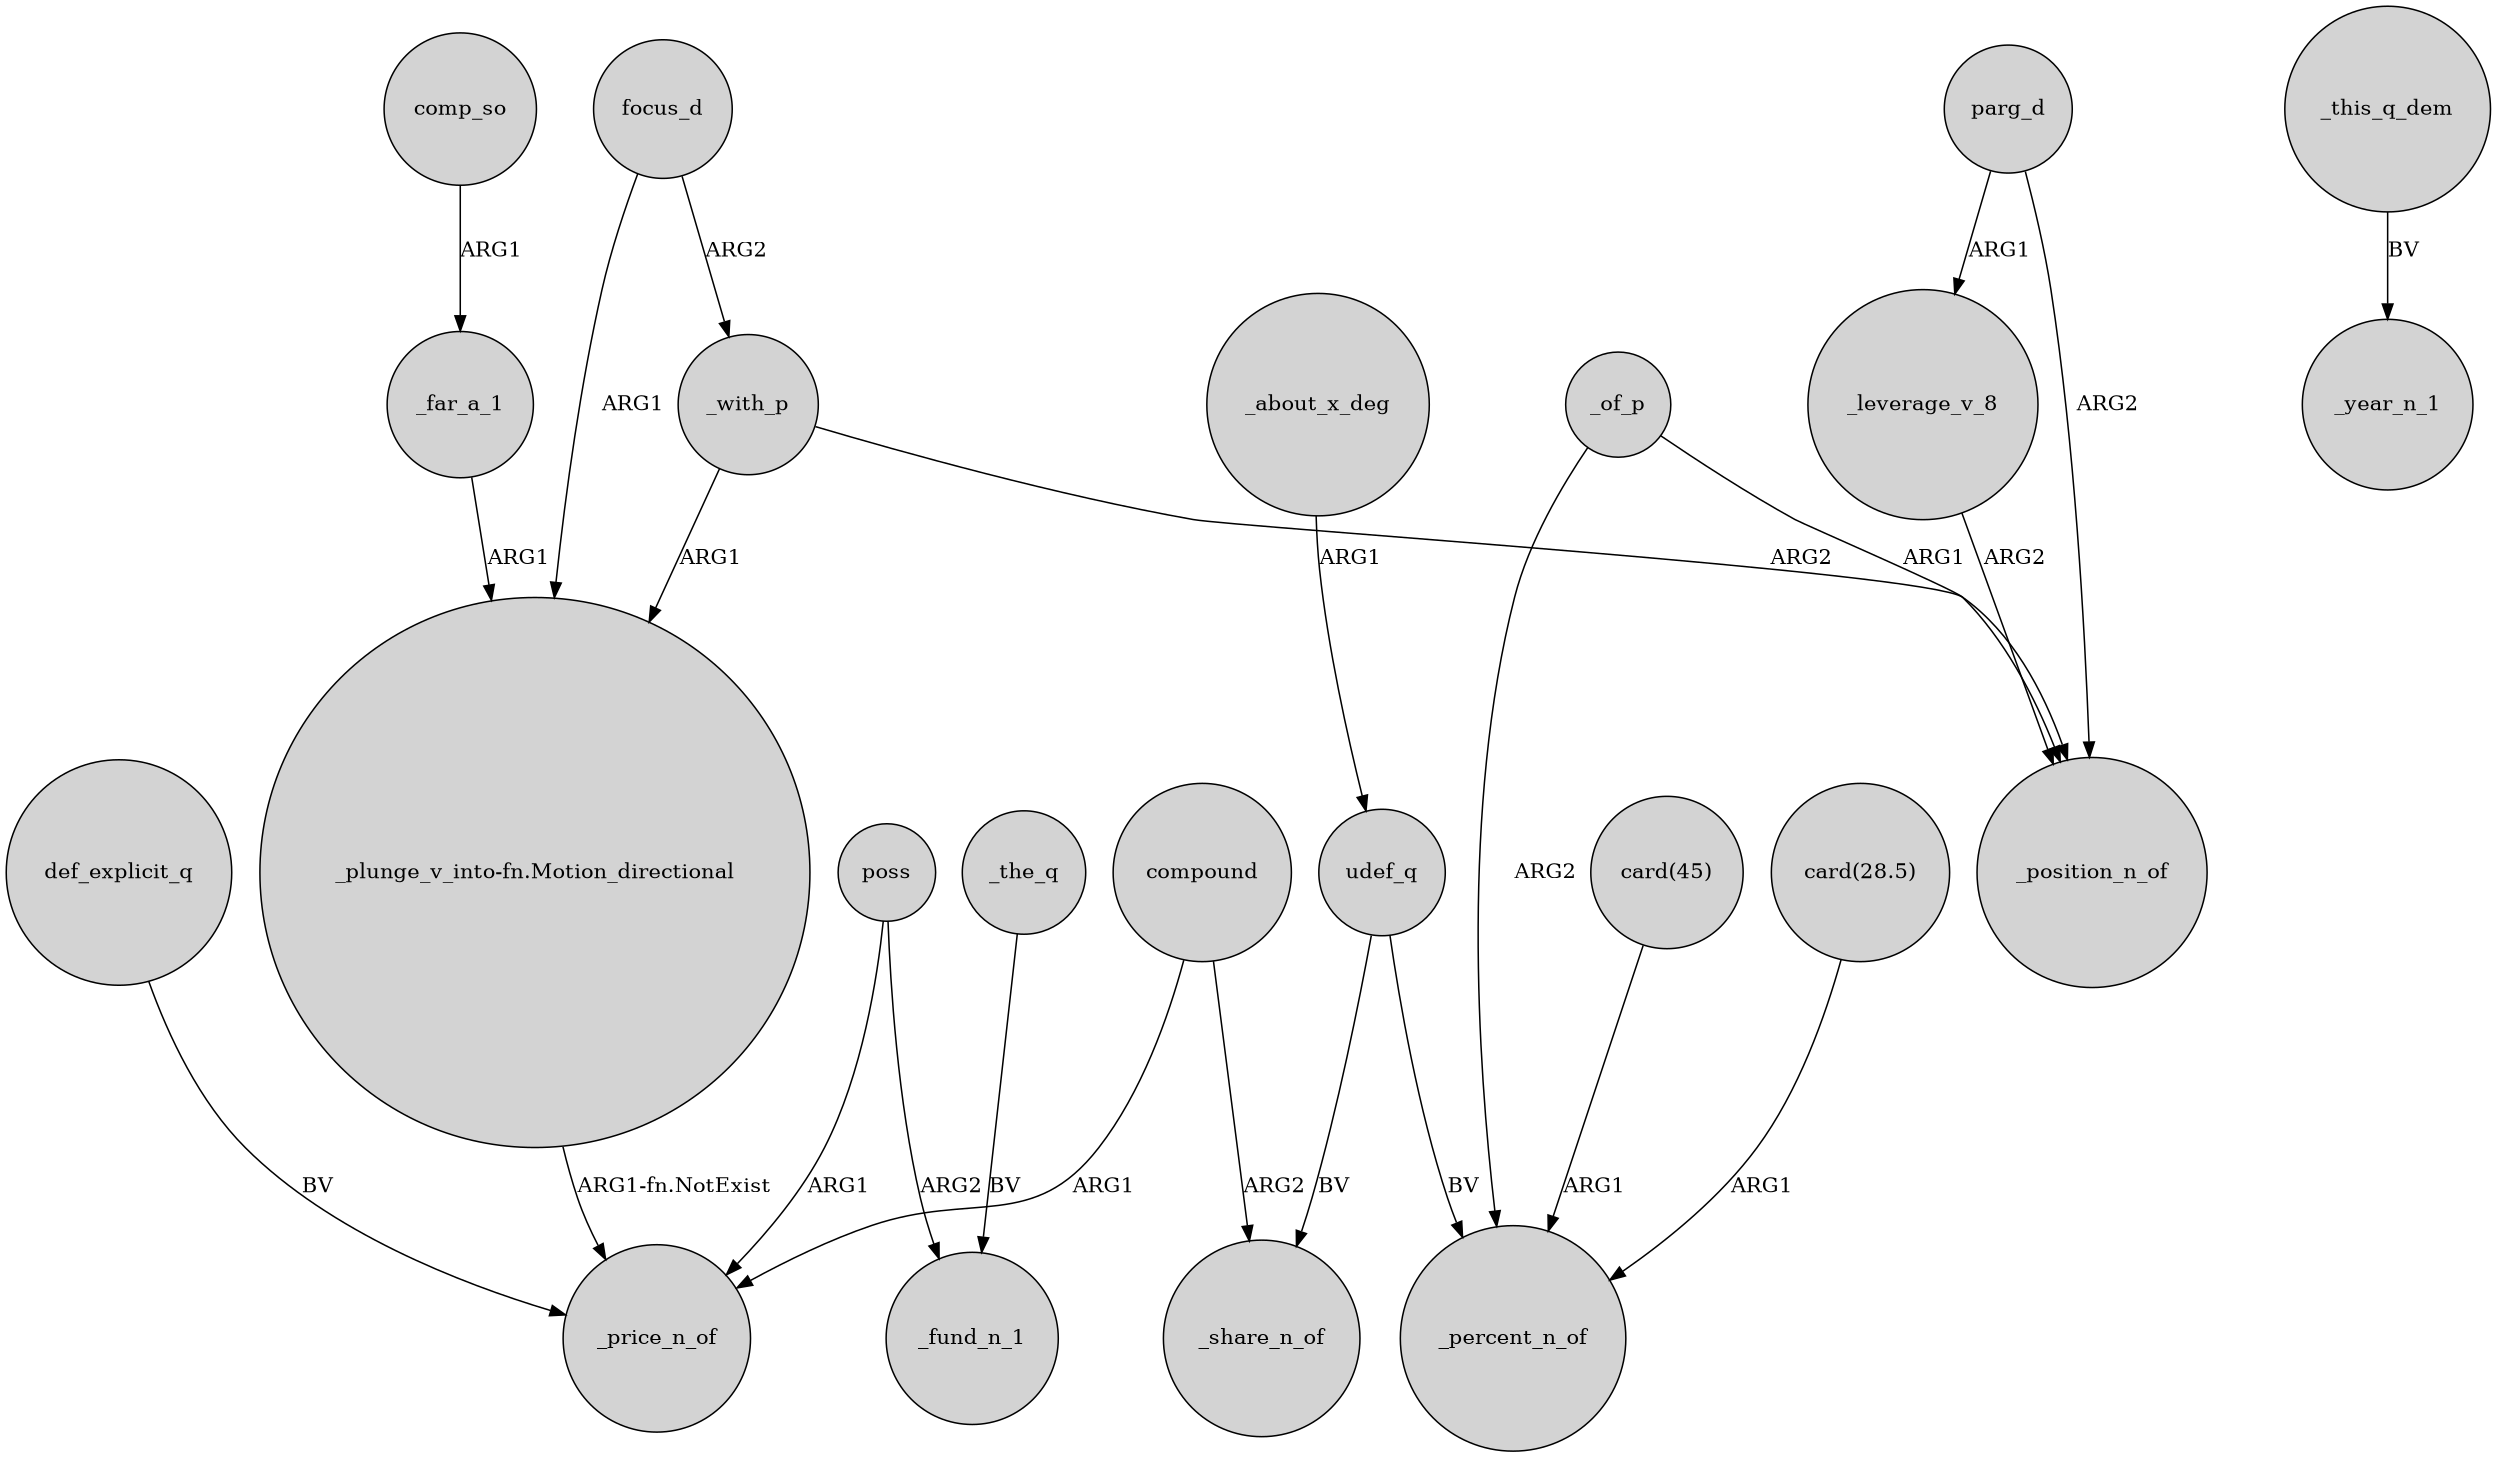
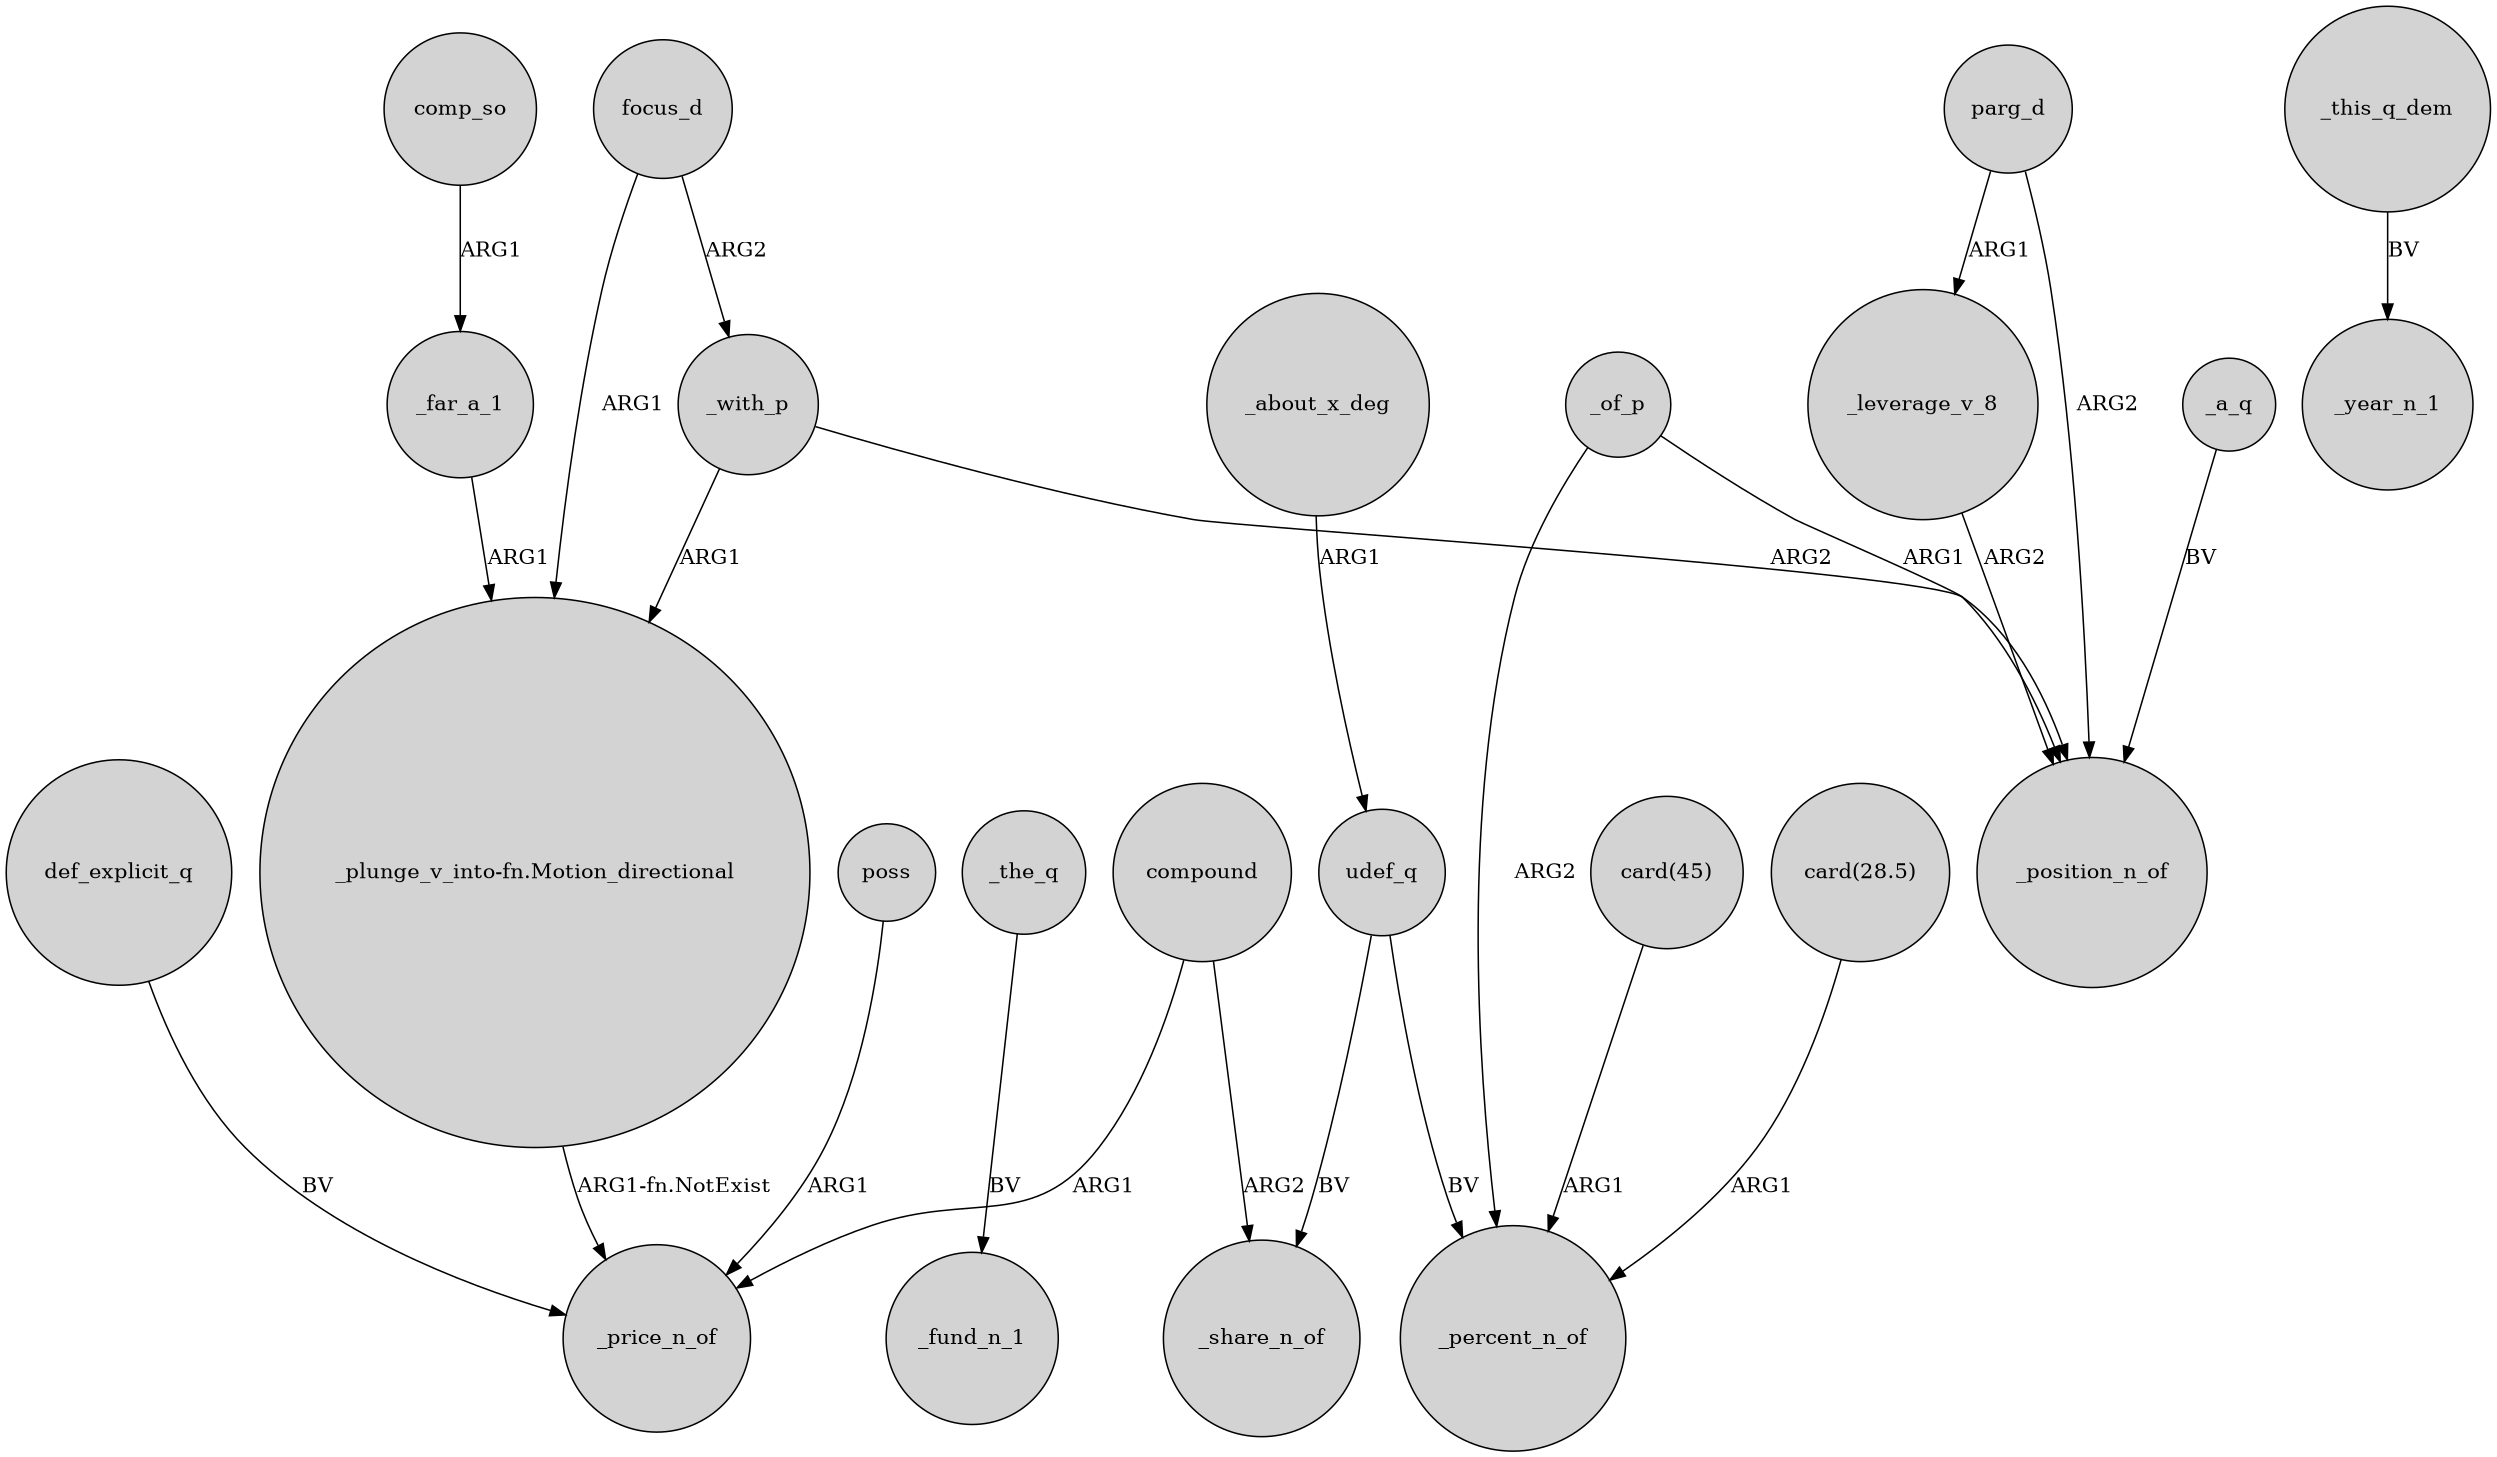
none -> (2229, 405)
(901, 1084) -> none
